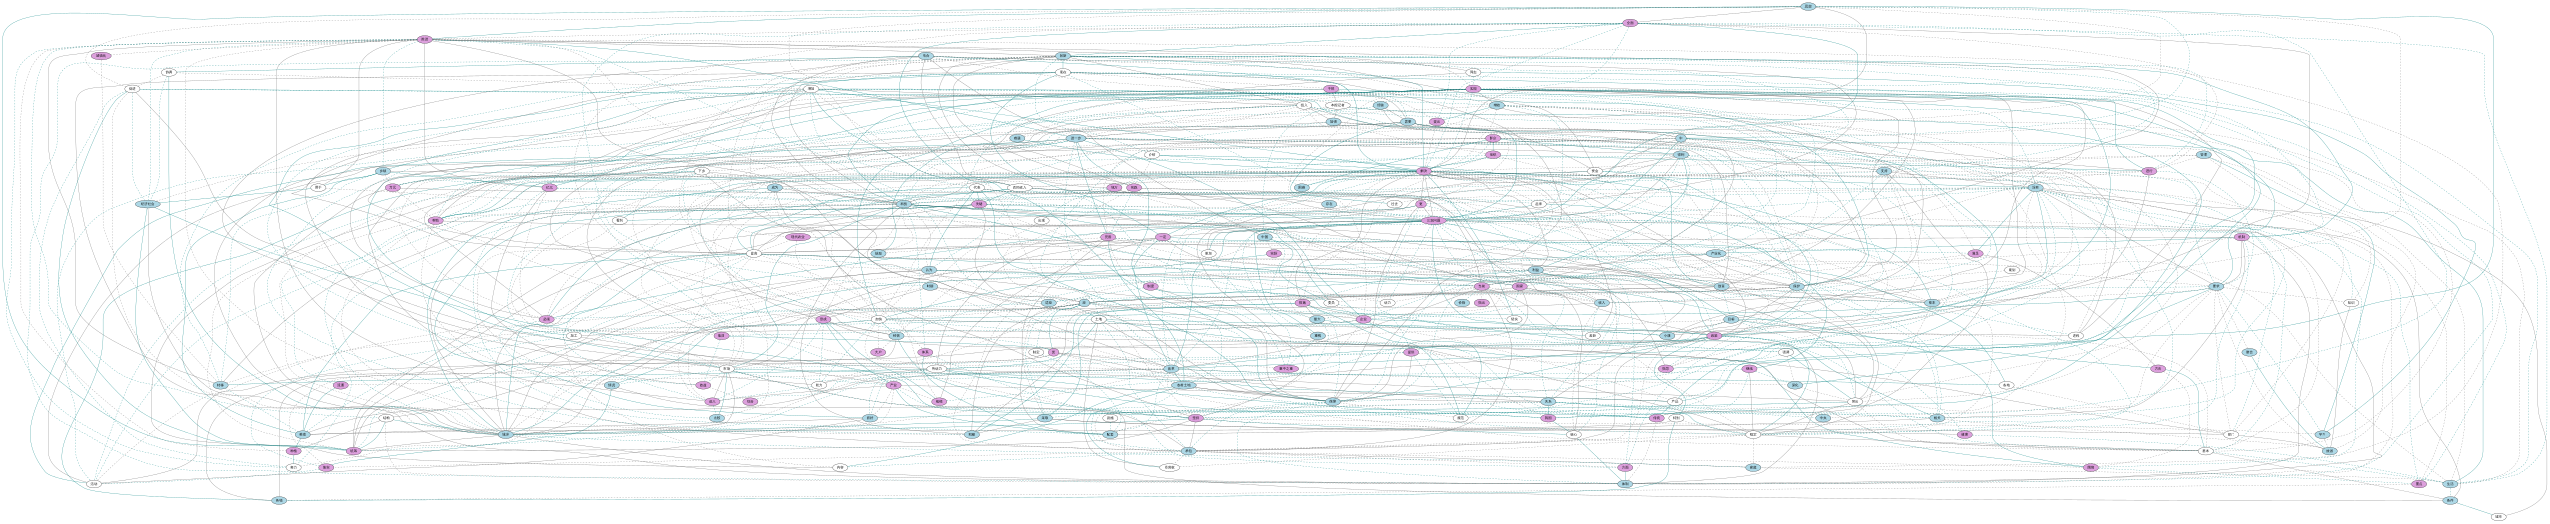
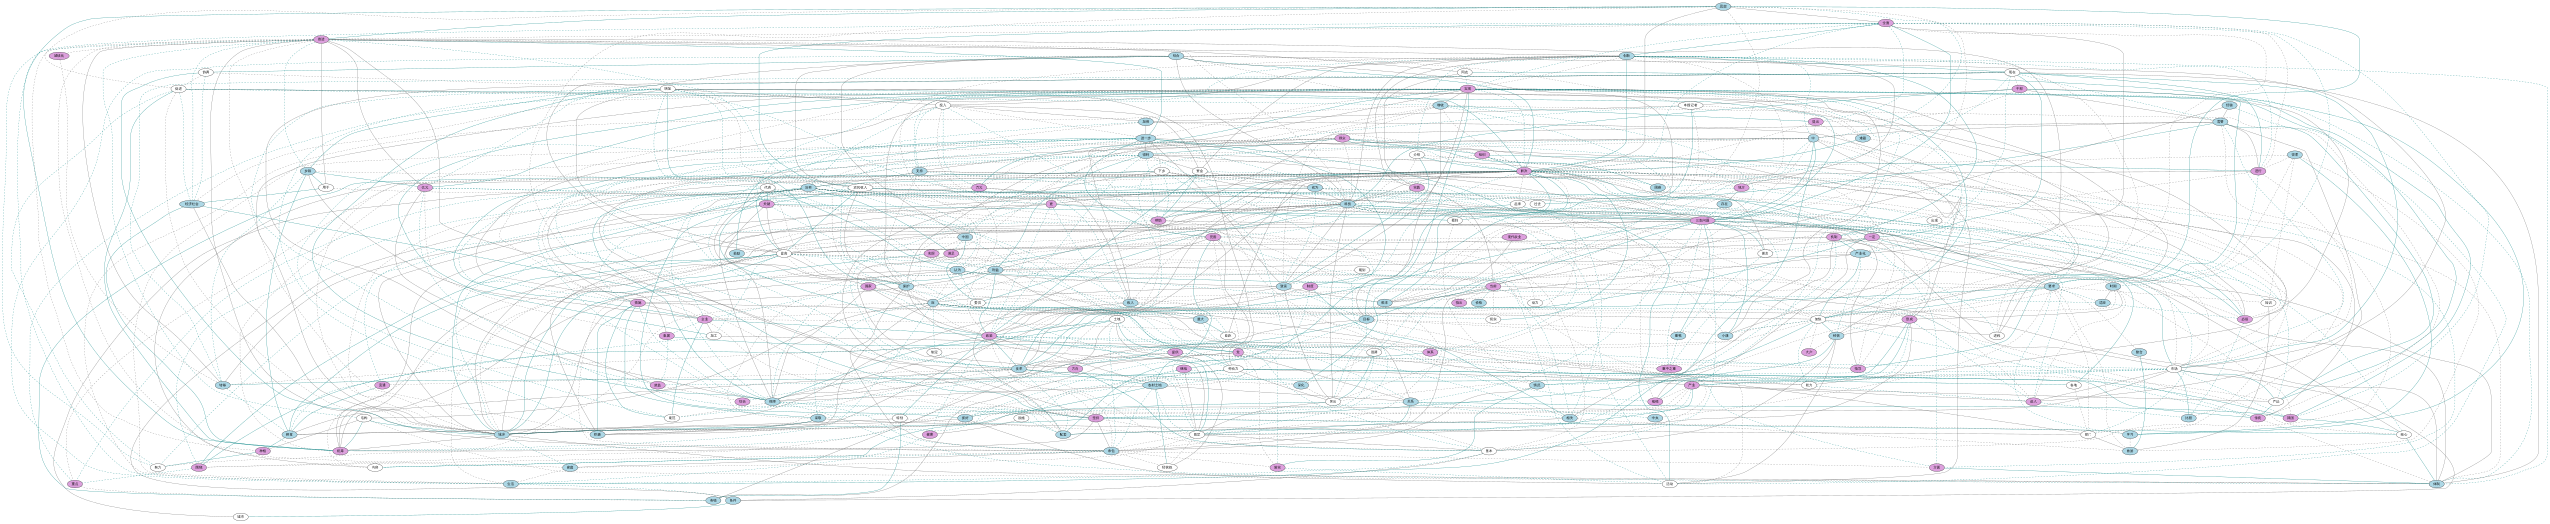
(335, 229) -> (1519, 304)
(1505, 429) -> (977, 429)
